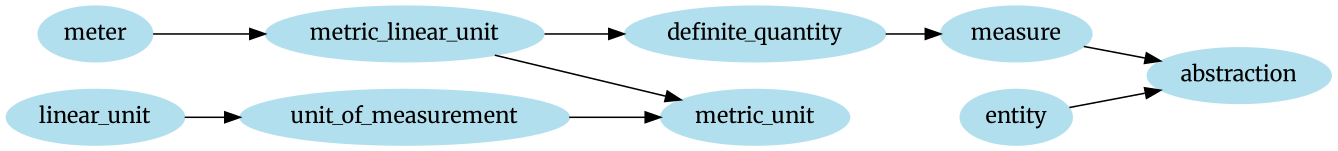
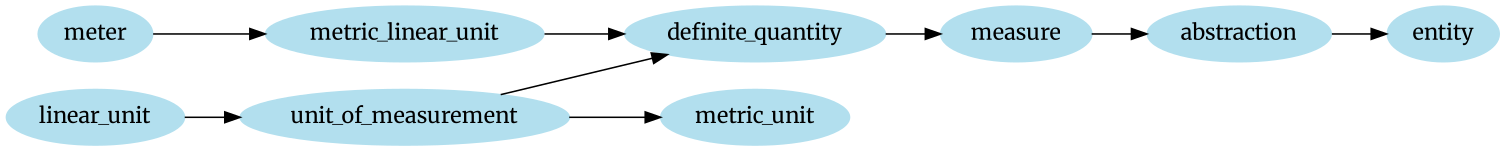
none -> (576, 76)
(580, 76) -> none
(1107, 100) -> (1351, 34)
